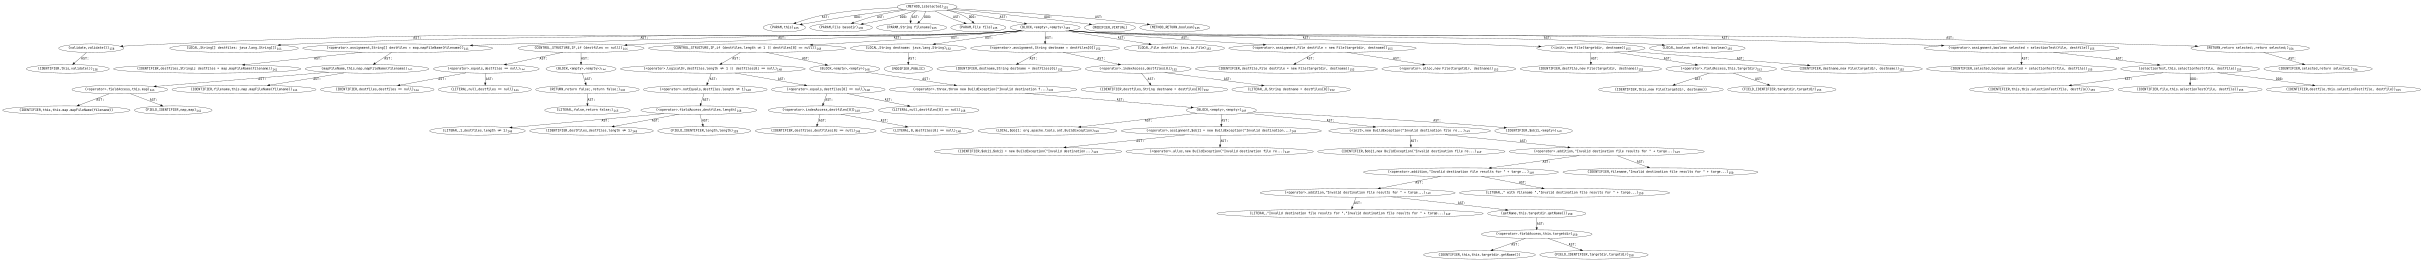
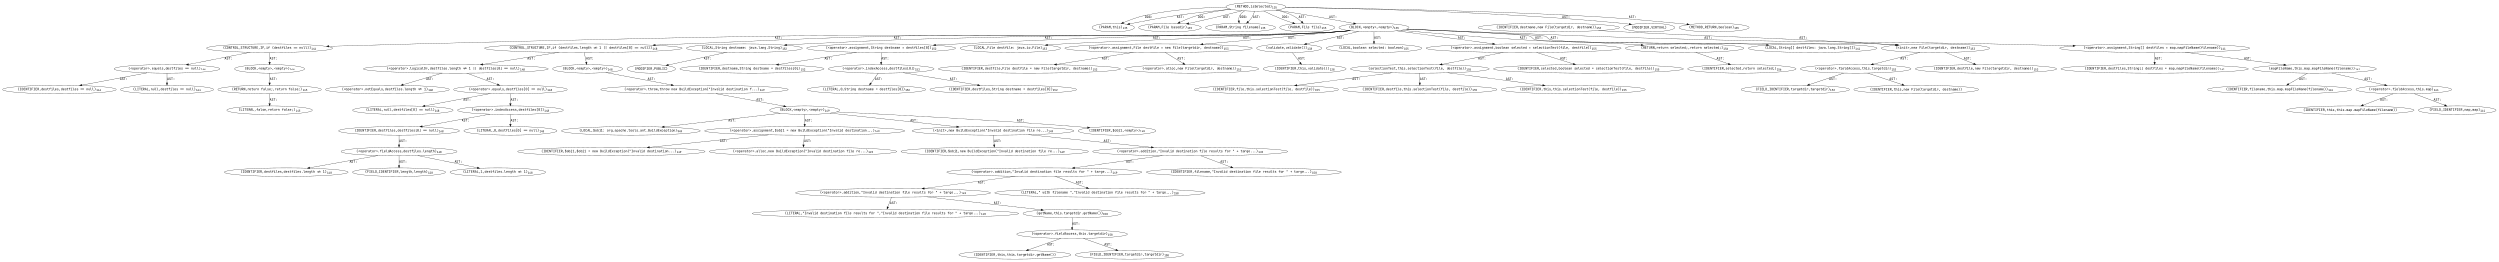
(1049, 17) -> (1567, 17)
(1718, 58) -> (1747, 37)
(2195, 79) -> (1357, 79)
(2281, 79) -> (1425, 79)
(702, 99) -> (399, 140)
